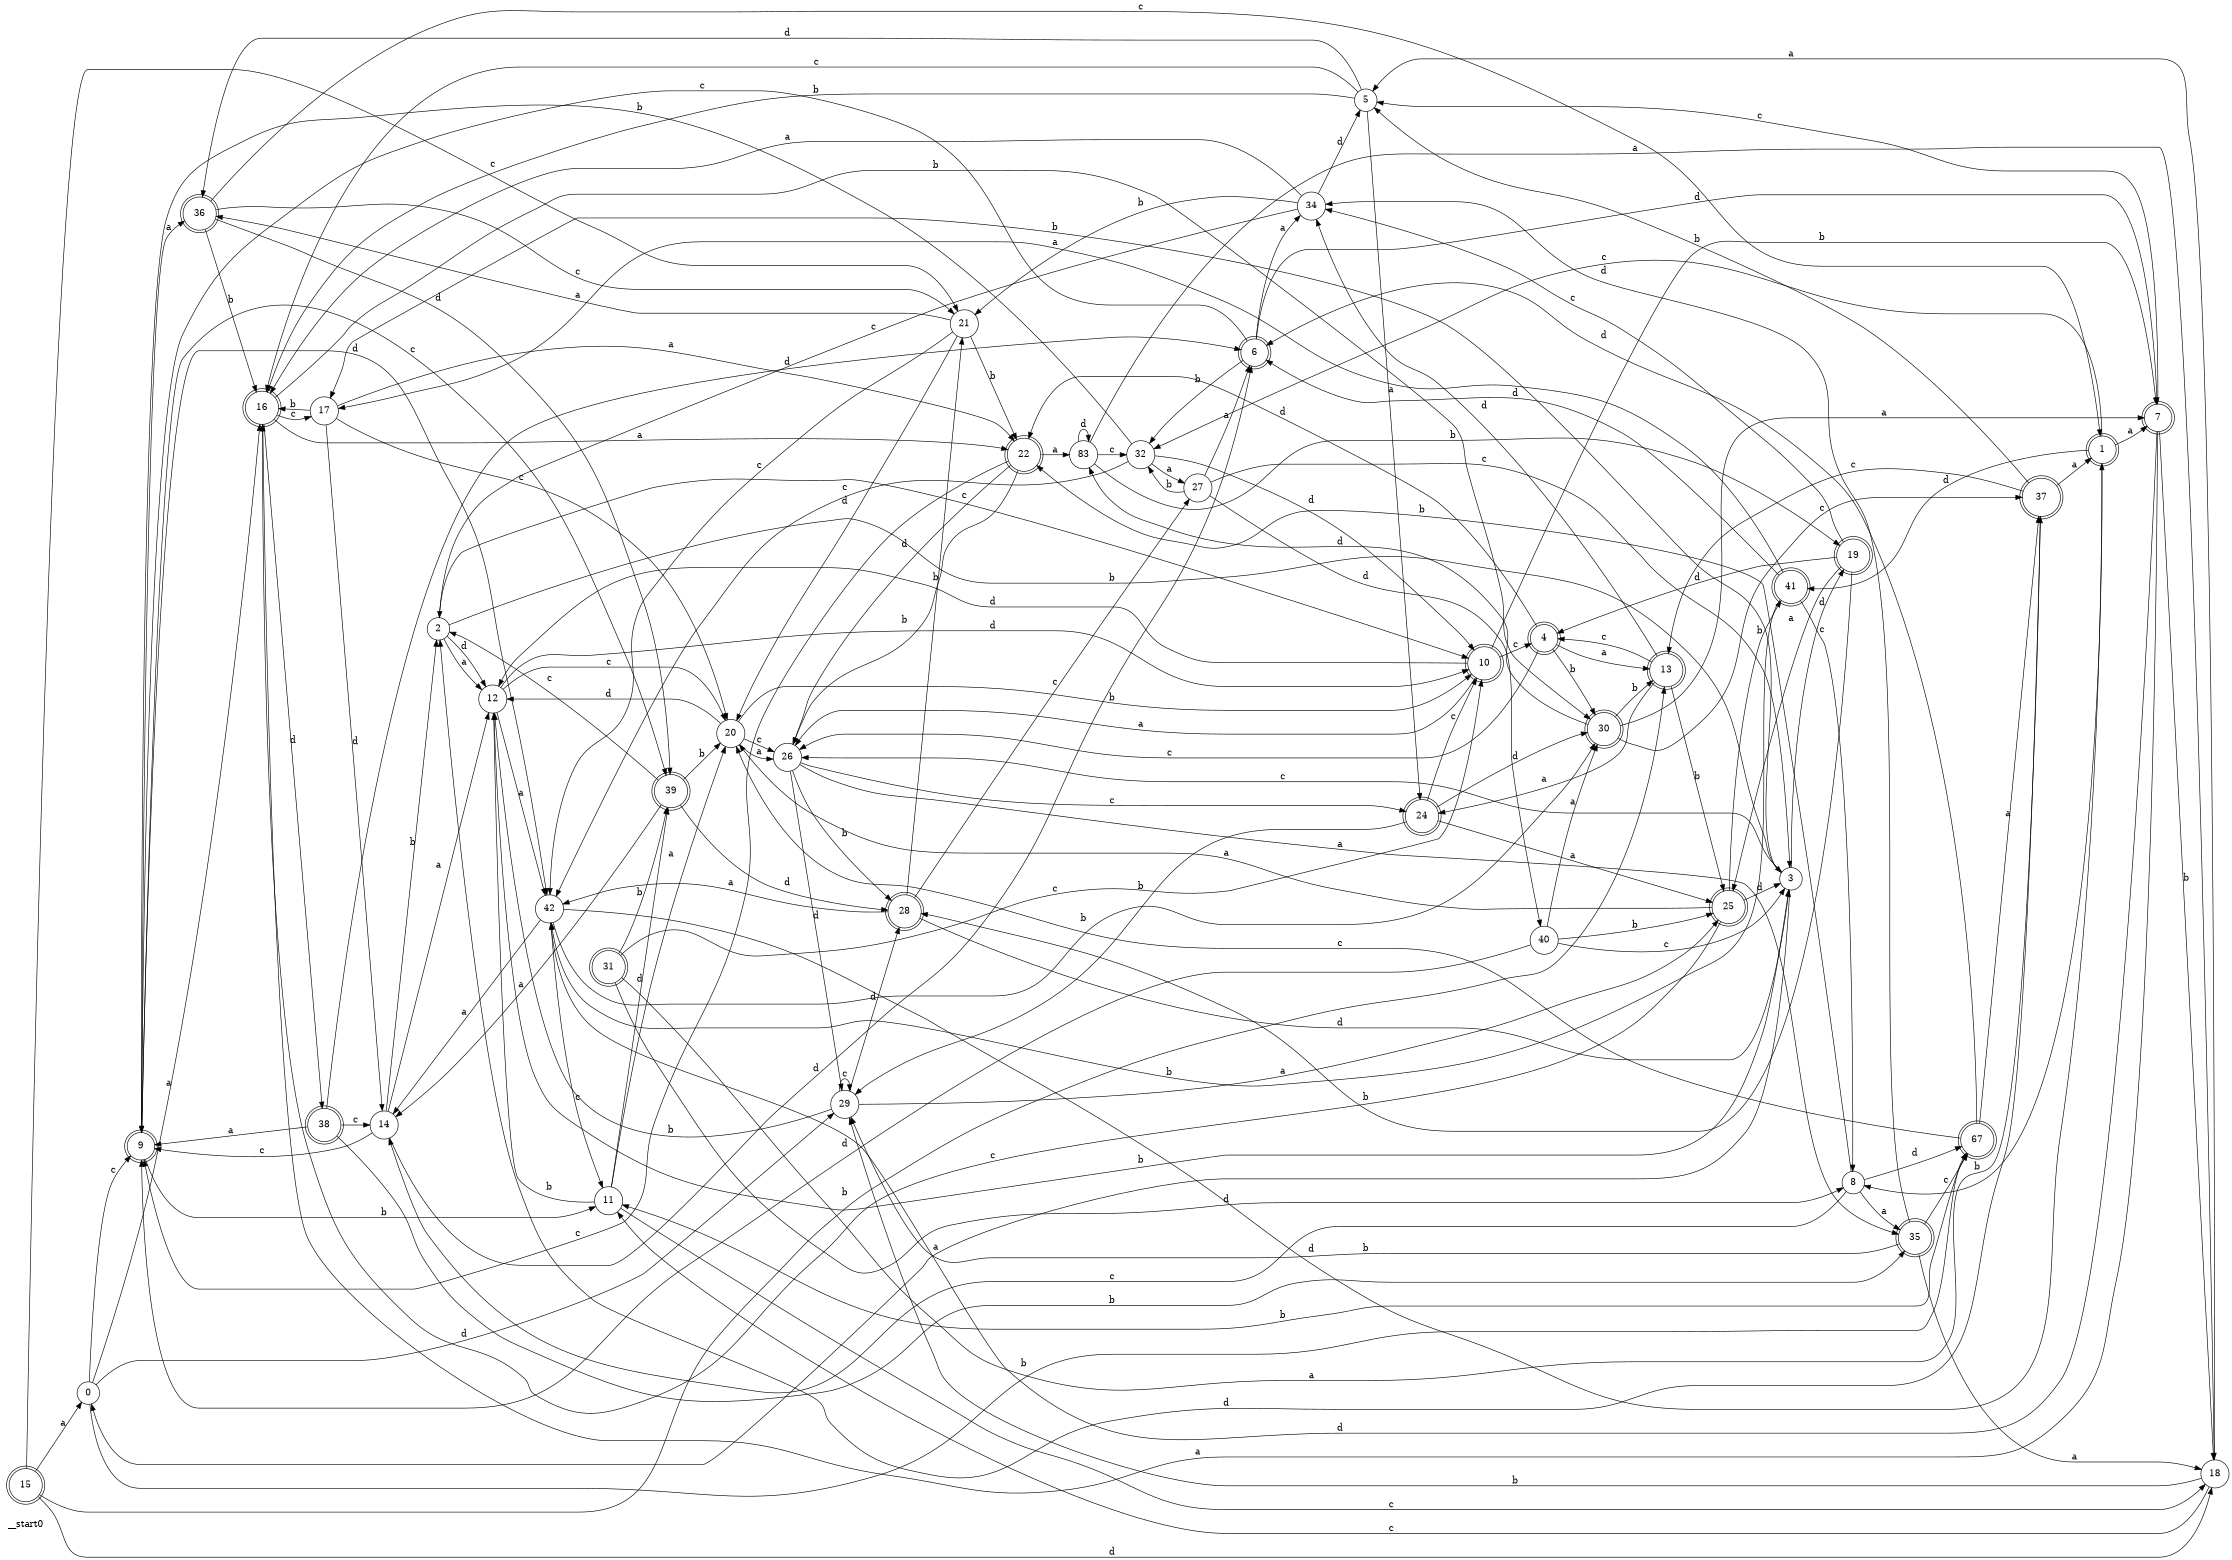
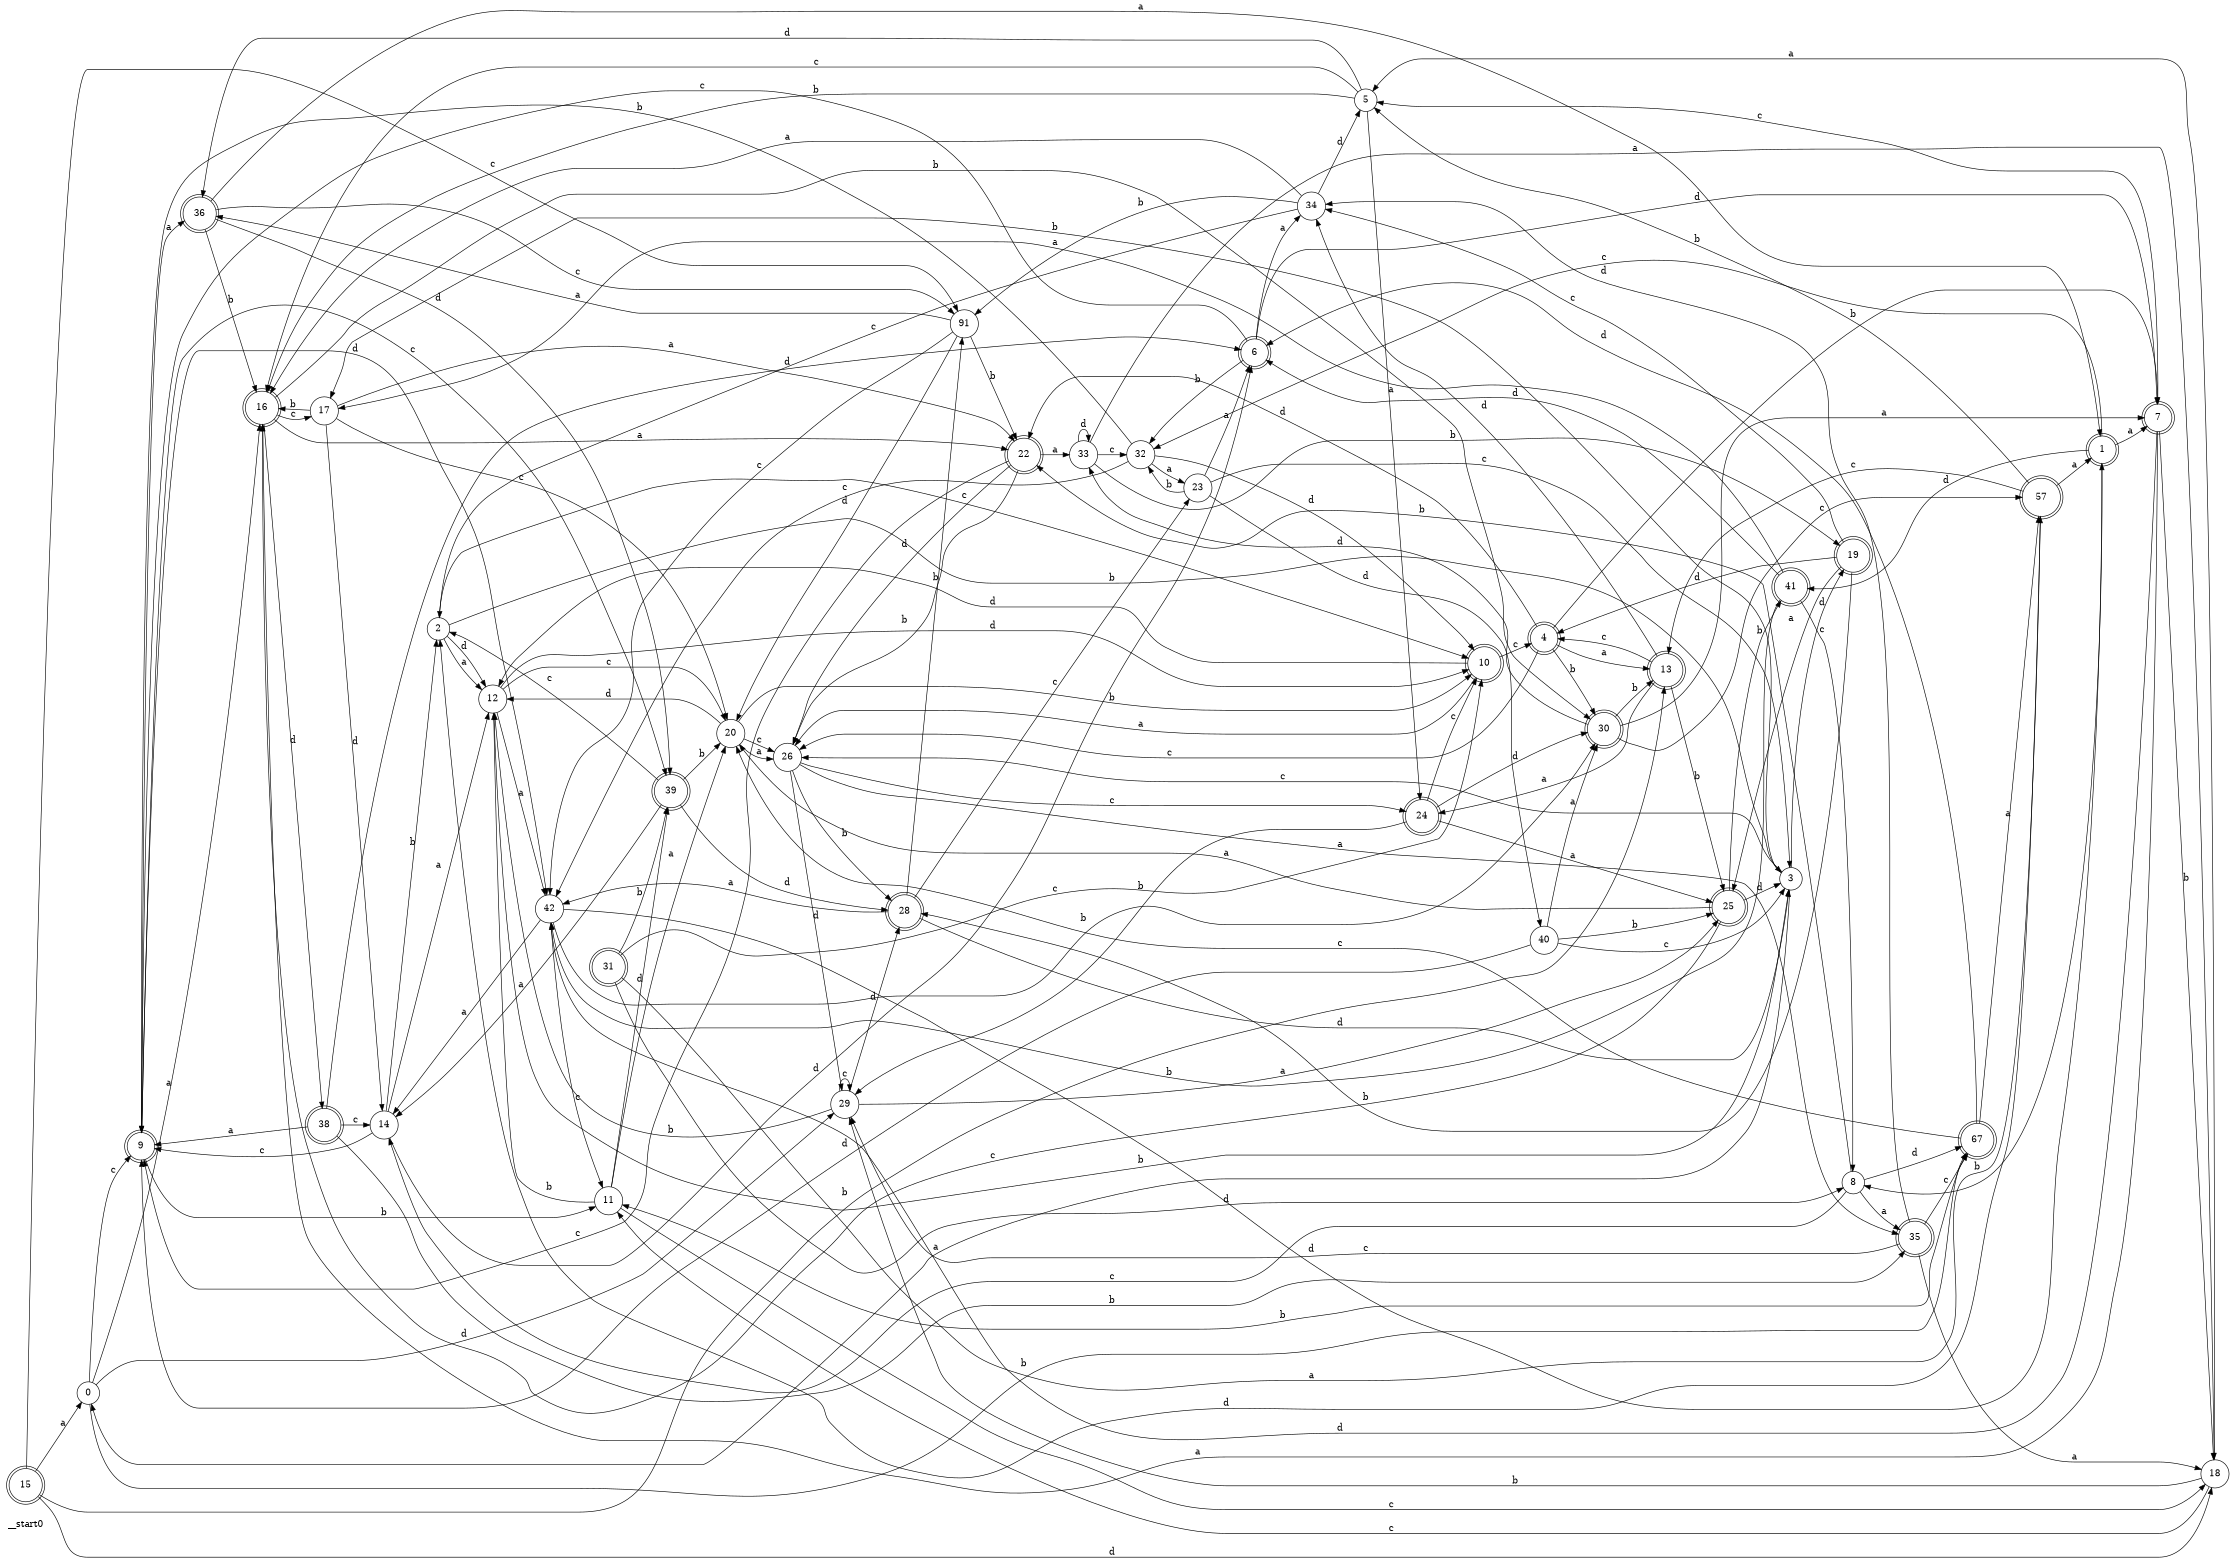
(1141, 7) -> (1141, 7)
(1760, 242) -> (1840, 340)
(964, 324) -> (964, 324)
(1084, 455) -> (1084, 455)
(1198, 488) -> (1198, 488)
(2041, 497) -> (2041, 497)
(1366, 1249) -> (1366, 1249)
